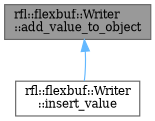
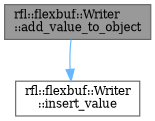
(85, 66) -> (70, 55)
